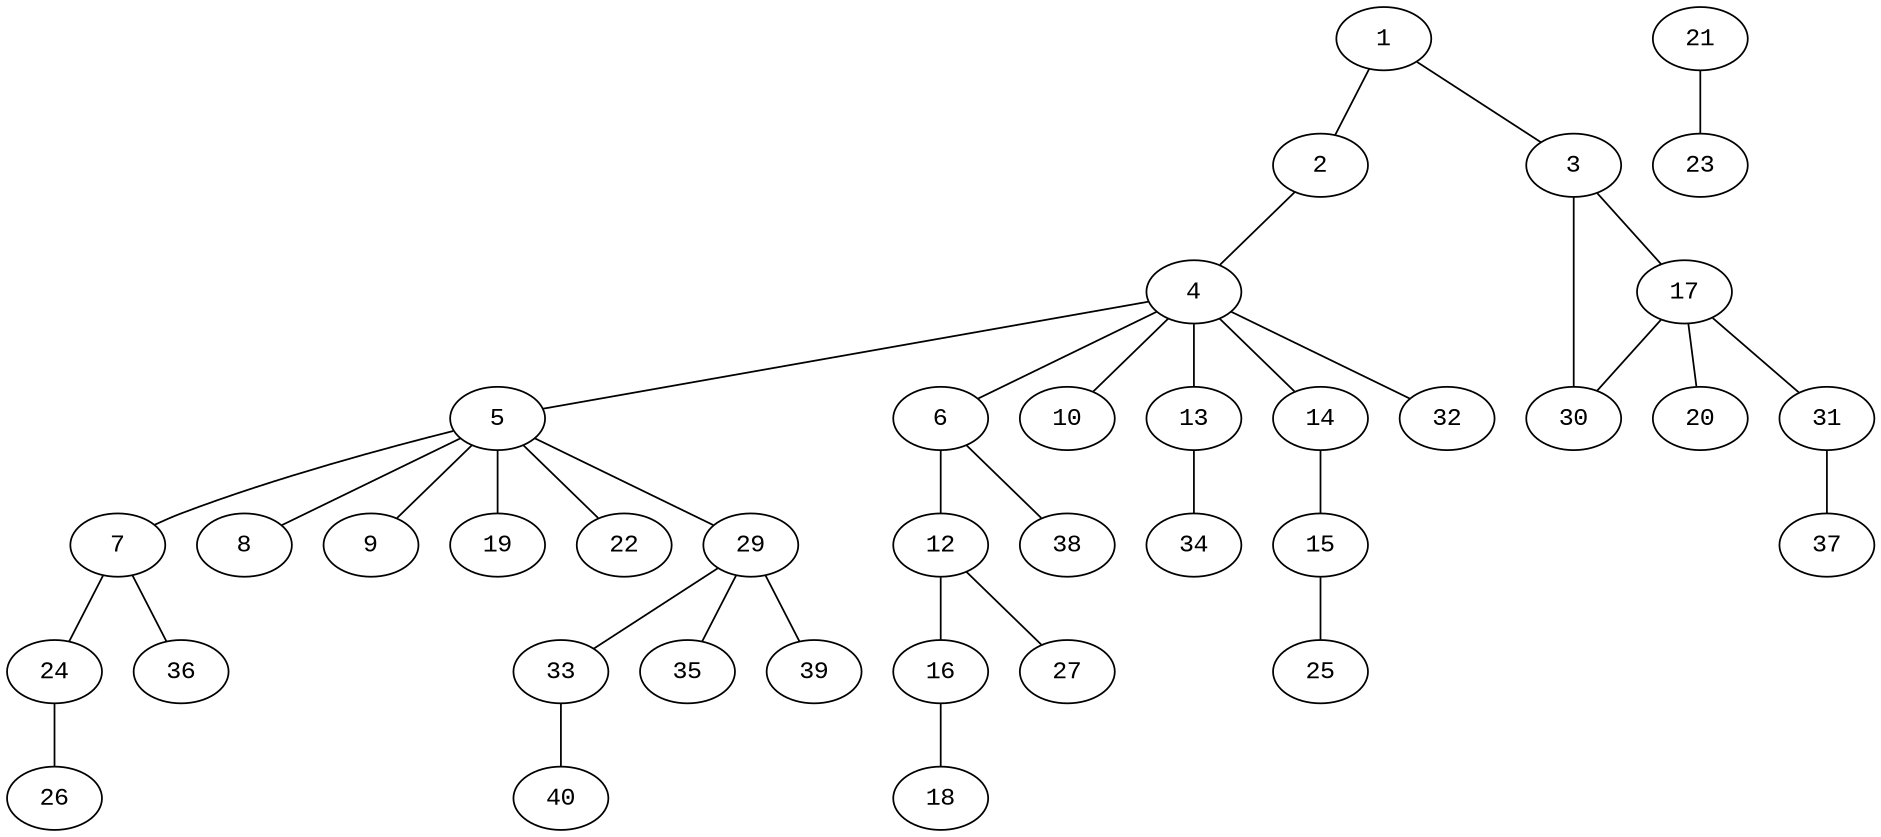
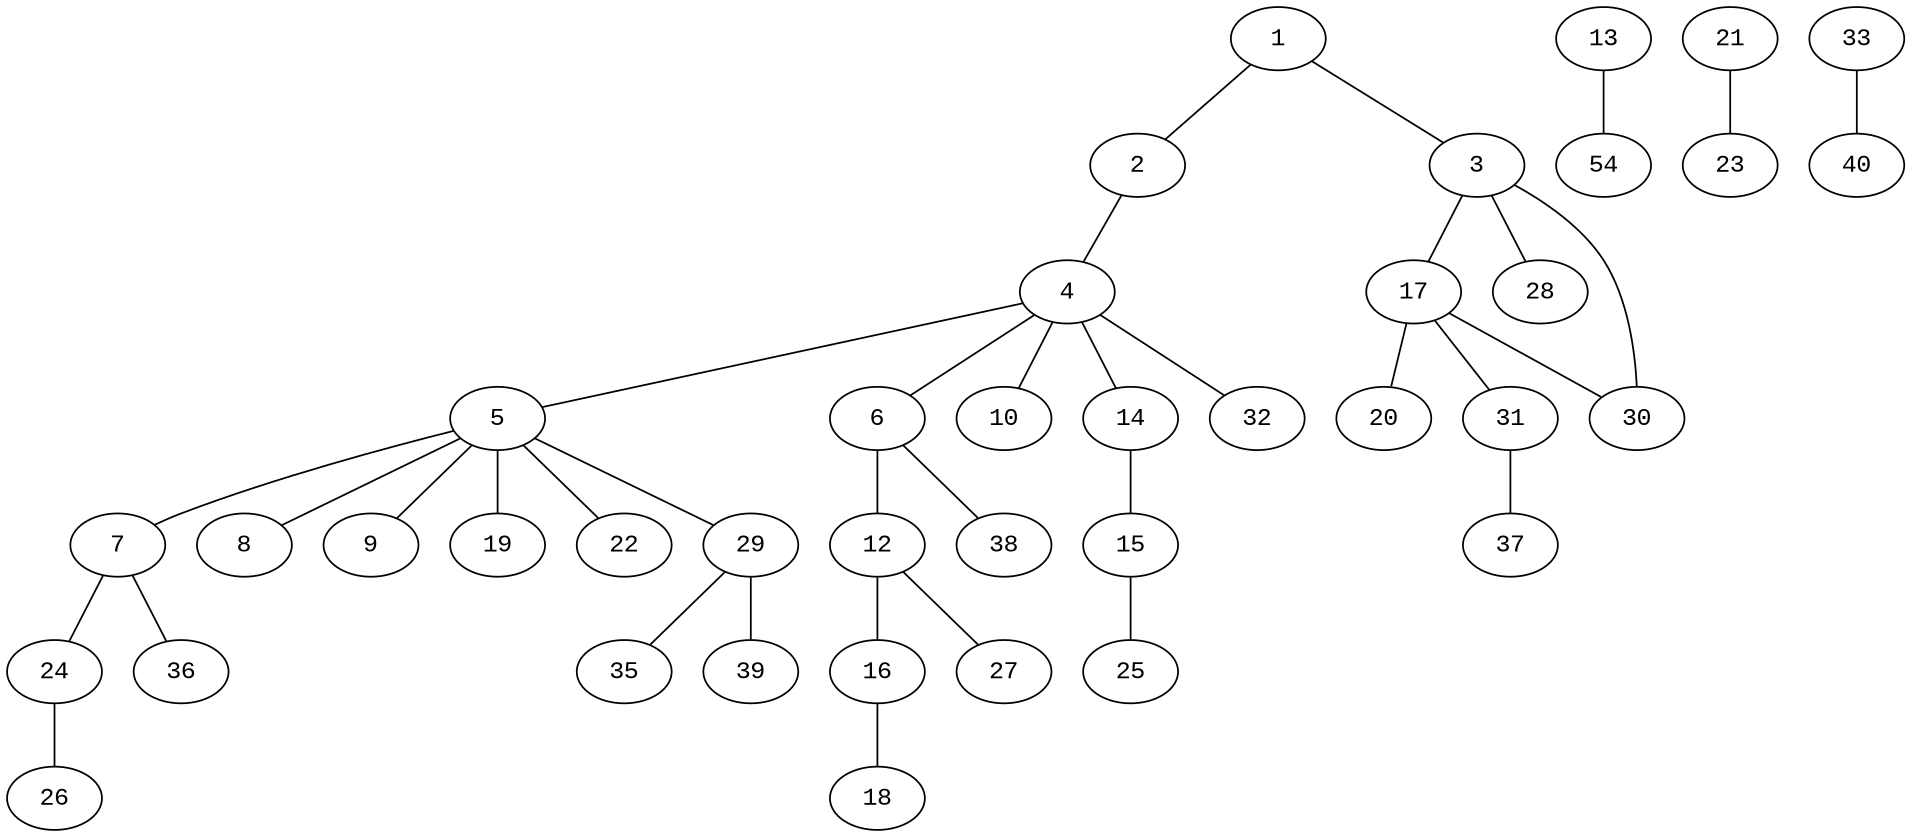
none -> (1540, 292)
(1194, 355) -> none
(1194, 545) -> (1604, 165)
(656, 609) -> none
